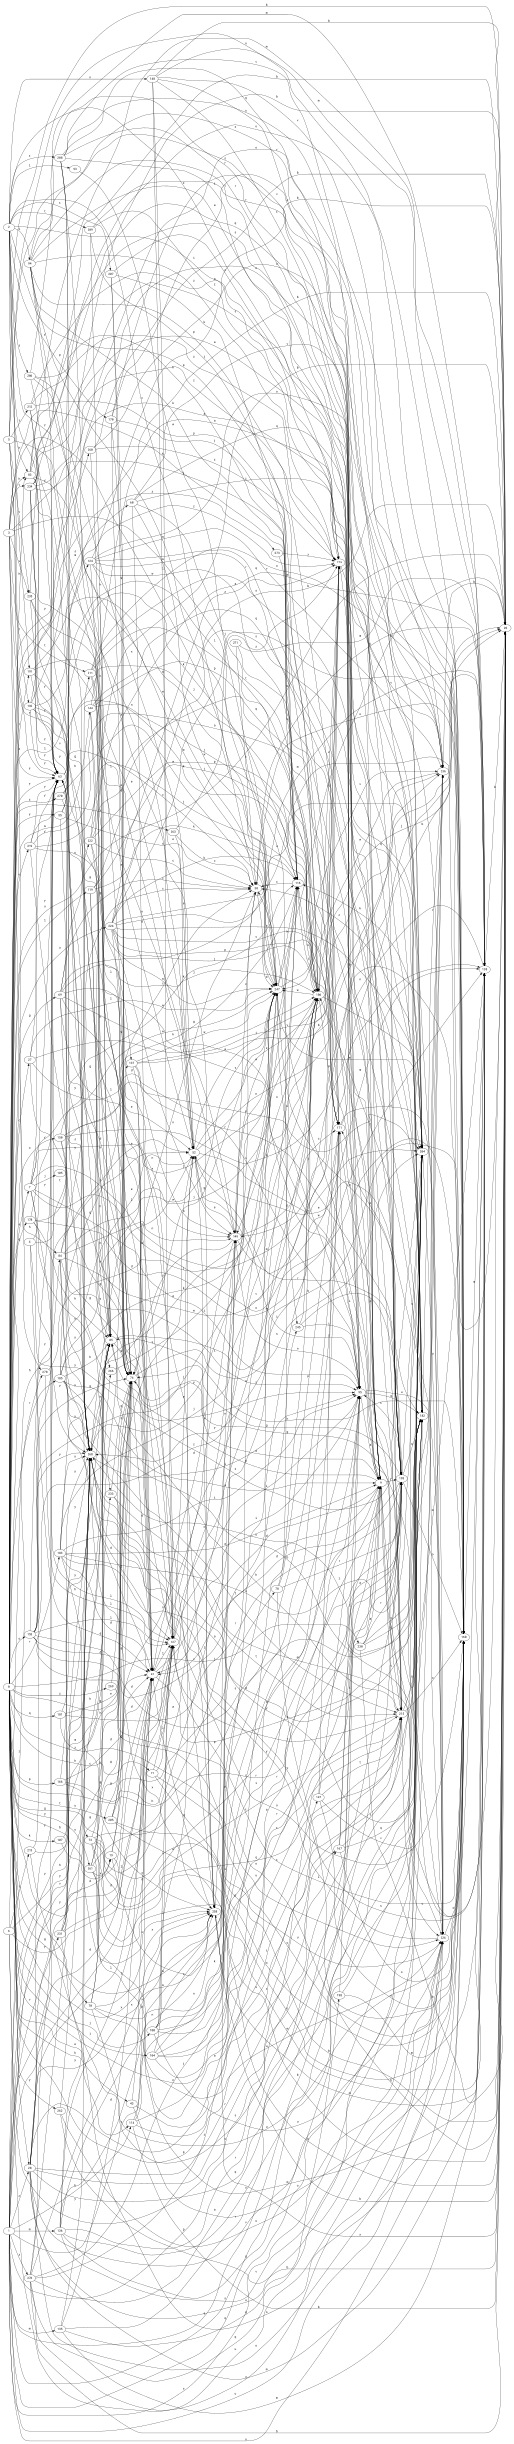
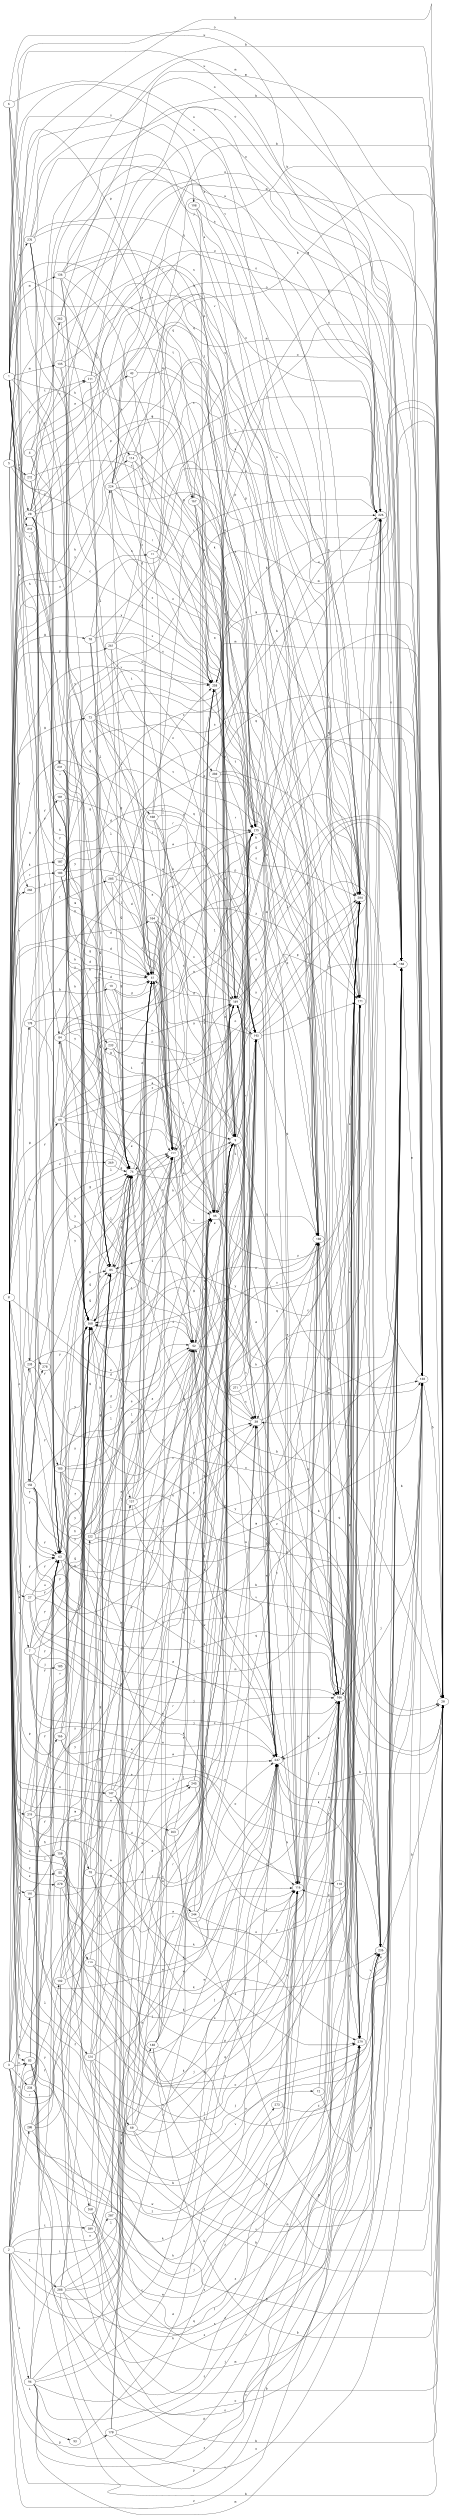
(33, 747) -> none
(96, 1024) -> (97, 1587)
(325, 1144) -> none
(359, 1197) -> (306, 1564)
(96, 1236) -> (10, 1092)
(344, 1253) -> (230, 1170)
(263, 1427) -> (125, 1484)
(268, 1864) -> (228, 759)
(104, 1873) -> (163, 654)
none -> (339, 1884)
none -> (319, 2092)
none -> (390, 2271)
